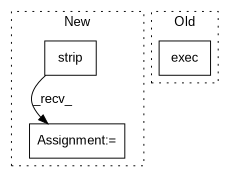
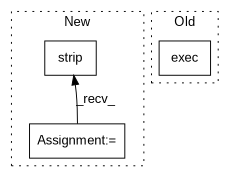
(32, 95) -> (77, 104)
